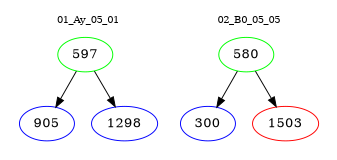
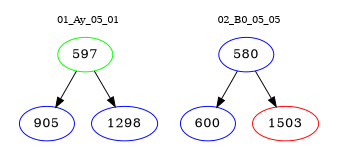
(246, 55) -> (246, 55)
(208, 124) -> (208, 124)
